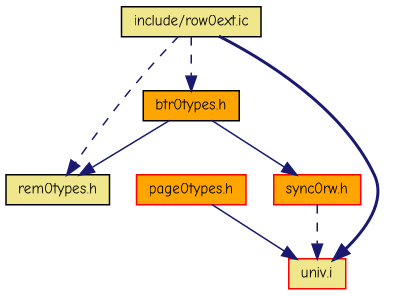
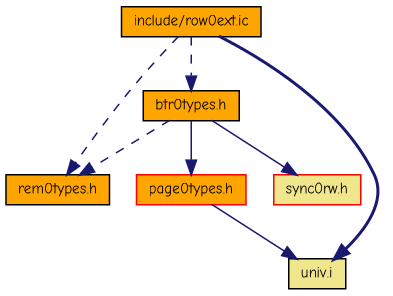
(191, 22) -> (191, 22)
none -> (191, 140)
(131, 144) -> (131, 144)
(58, 190) -> (58, 190)
(317, 190) -> (317, 190)
(317, 224) -> none
(317, 274) -> (317, 274)
